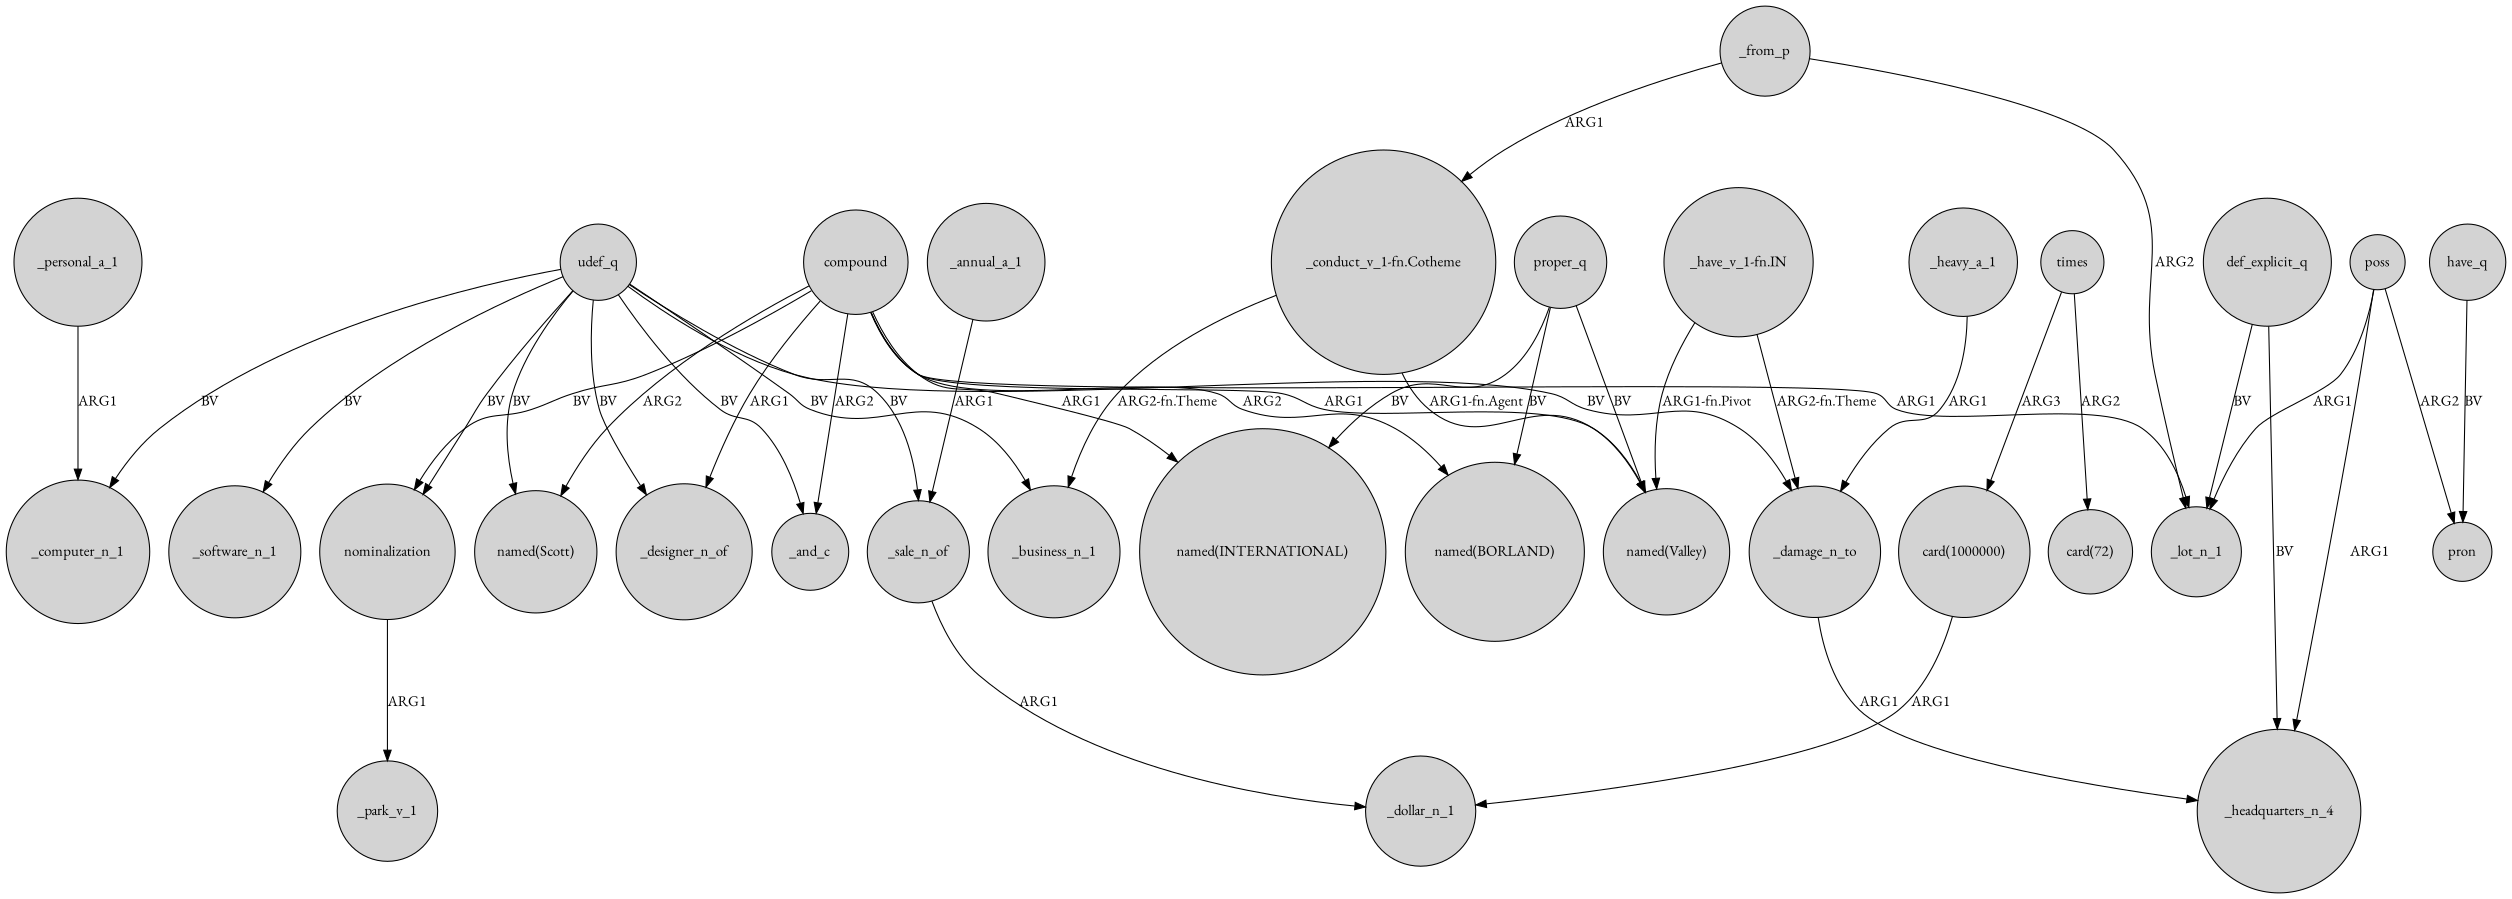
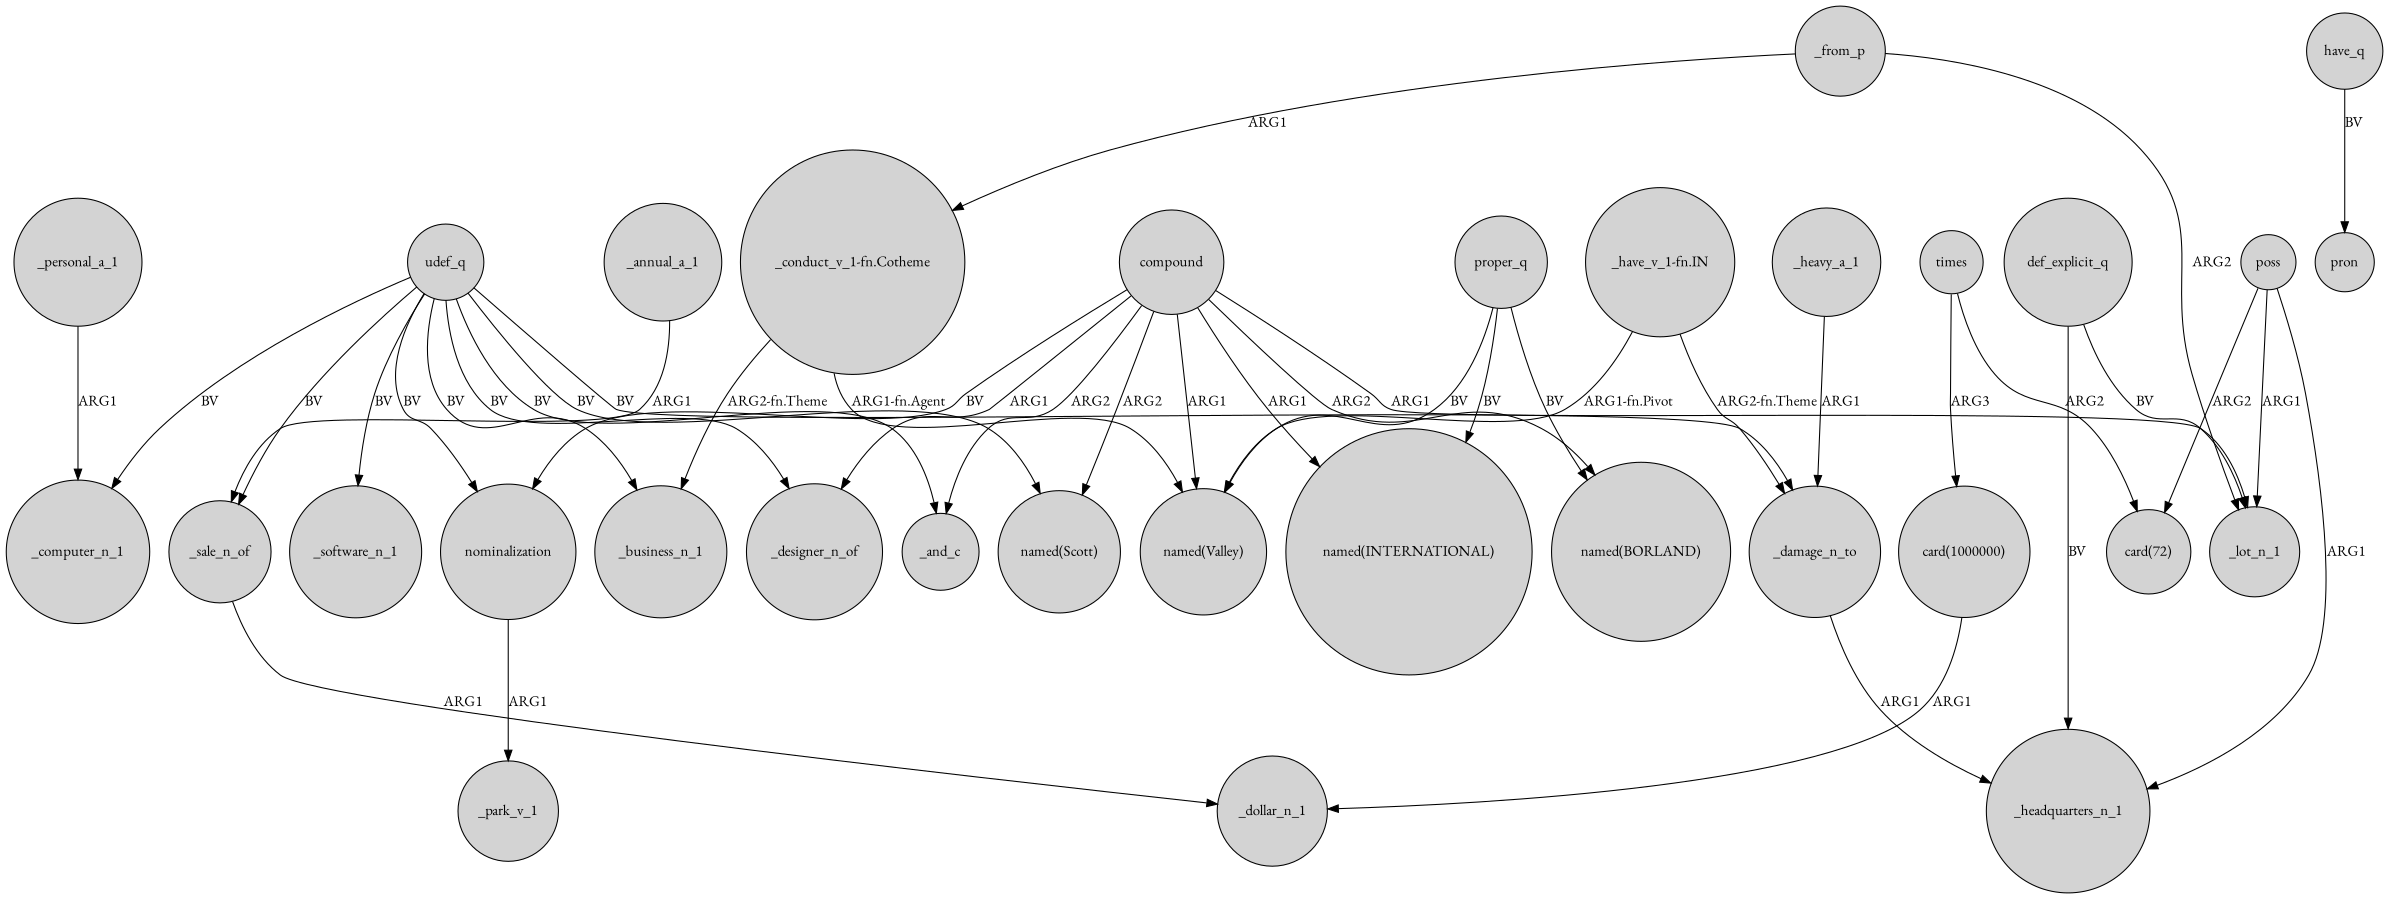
(2418, 401) -> (2213, 395)
(2279, 811) -> (2068, 811)
